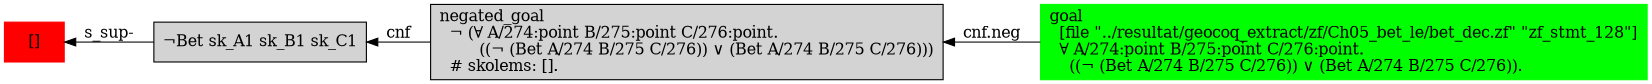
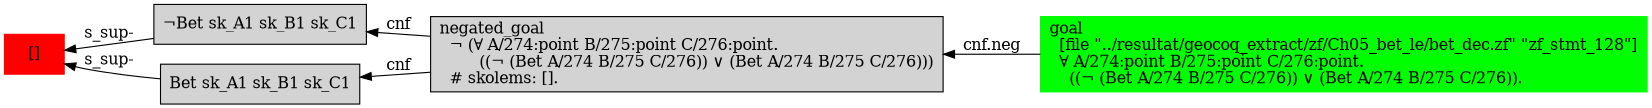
none -> (260, 84)
